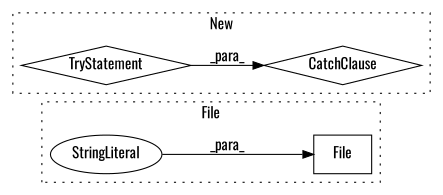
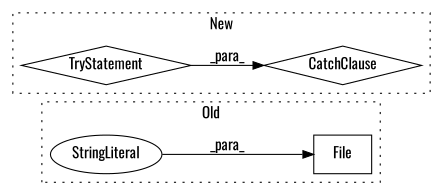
(211, 114) -> (211, 114)
